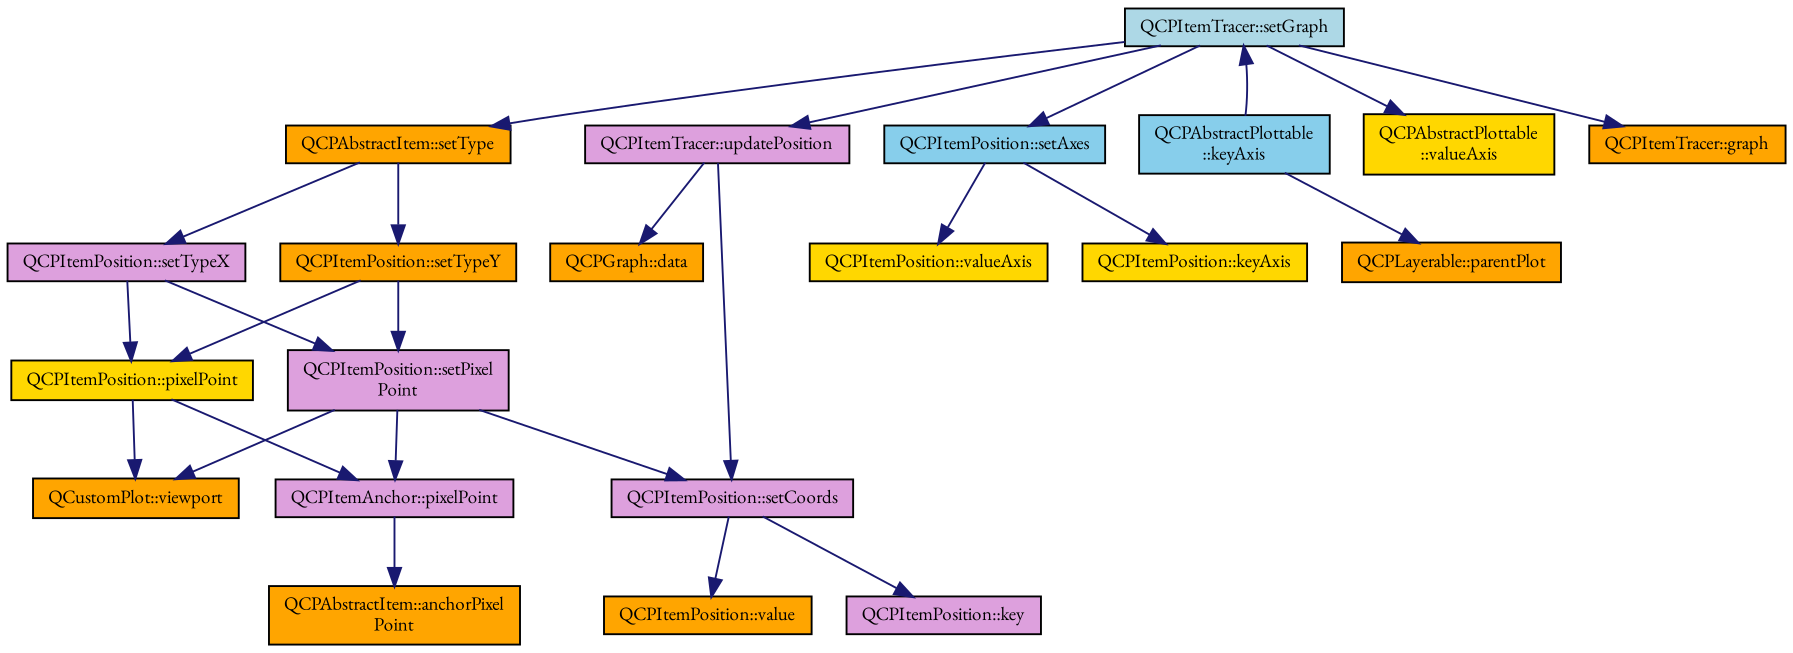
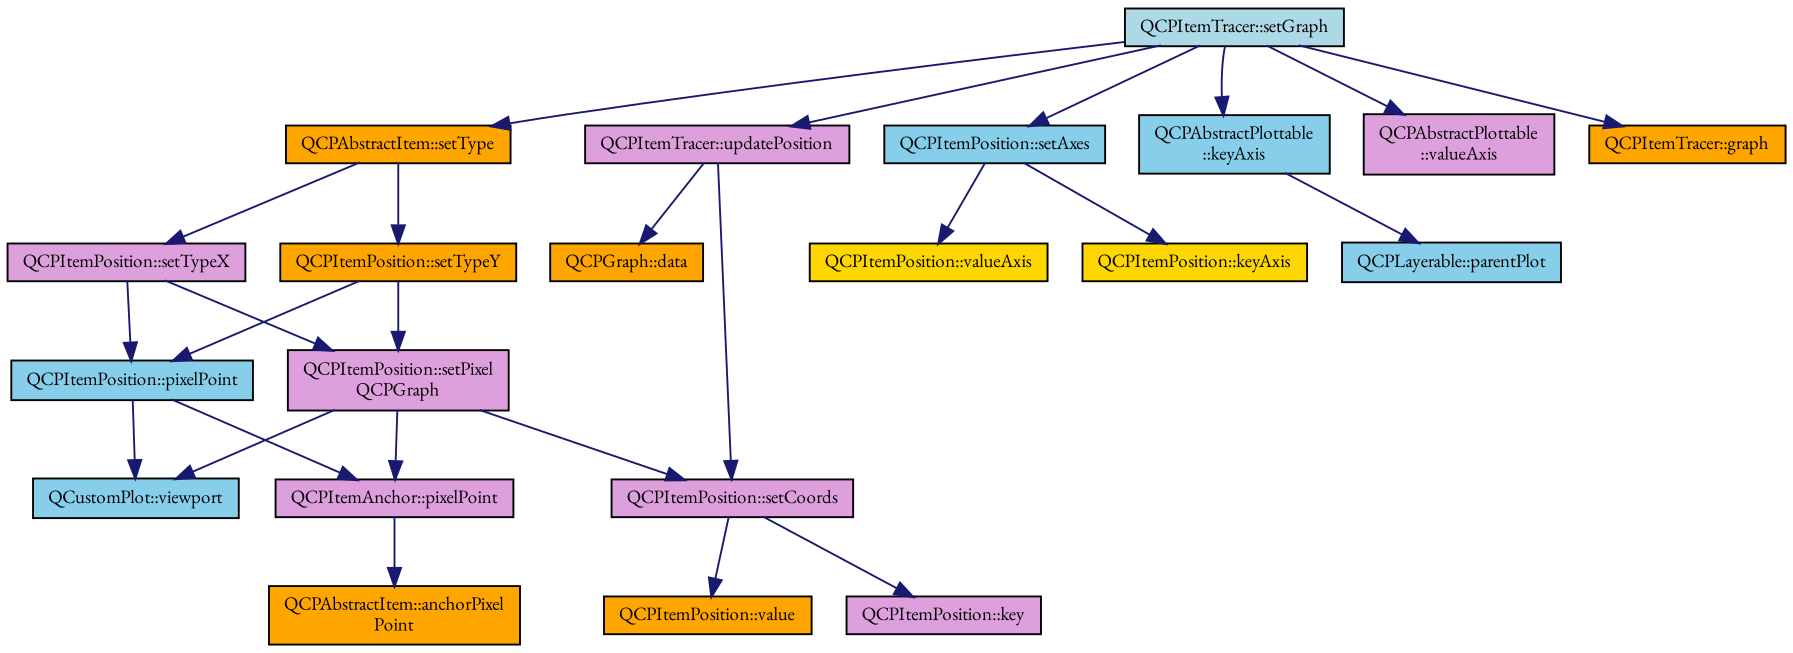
(1247, 90) -> (1222, 71)
(1459, 144) -> (1459, 144)
(1451, 262) -> (1451, 262)
(132, 380) -> (132, 380)
(398, 380) -> (398, 380)
(136, 498) -> (136, 498)
